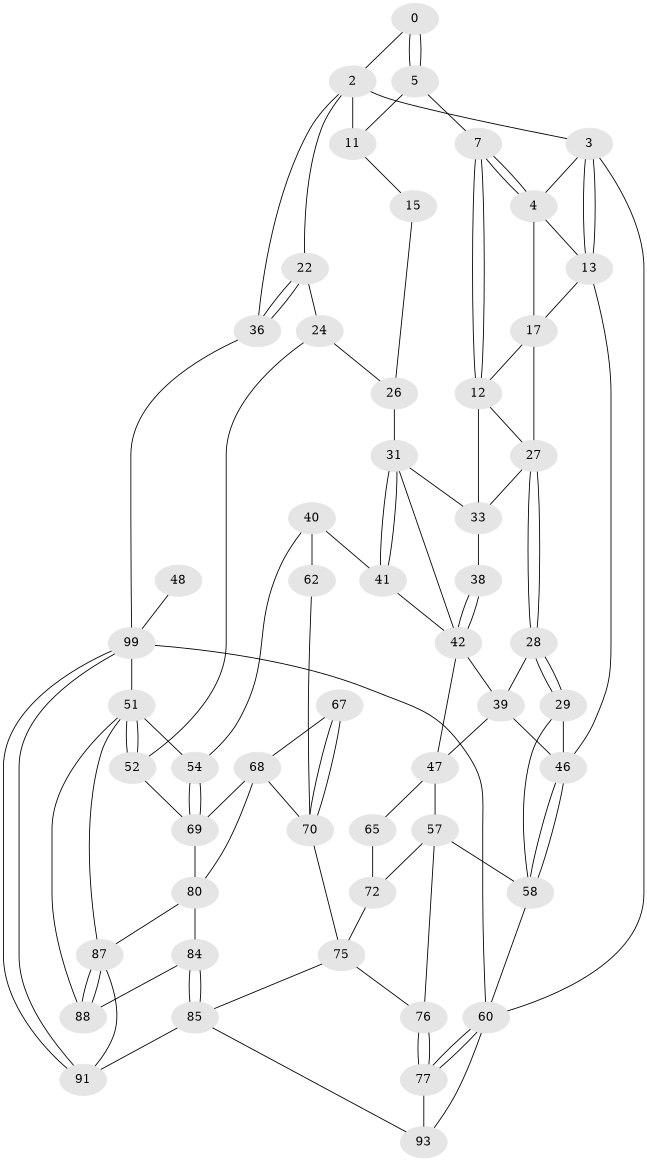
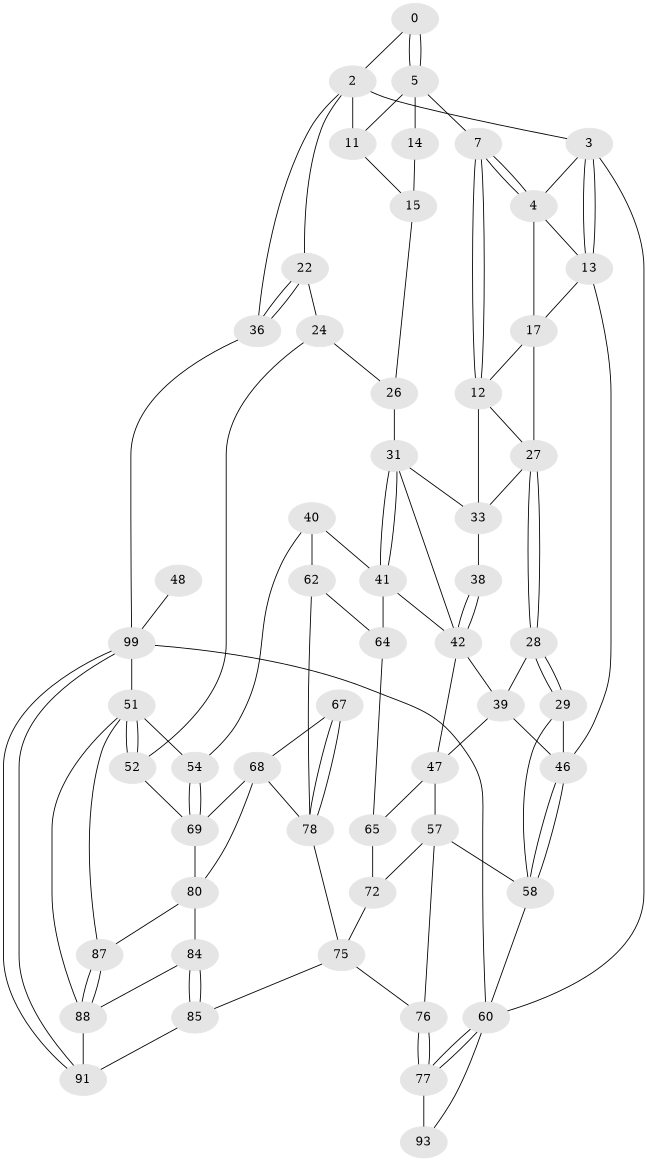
none -> (415, 144)
none -> (383, 643)
(310, 830) -> (310, 830)
(117, 1020) -> (83, 1049)
(309, 1080) -> none
